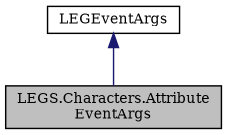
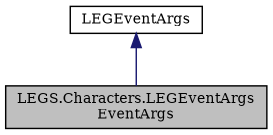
(114, 107) -> (136, 107)
